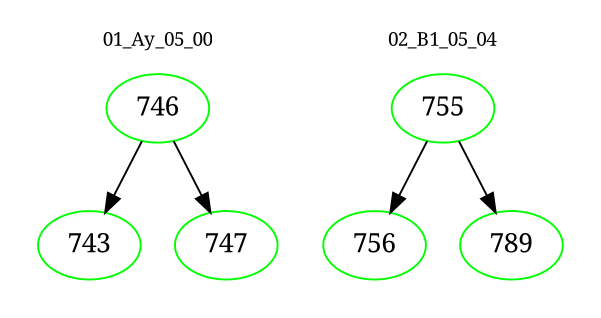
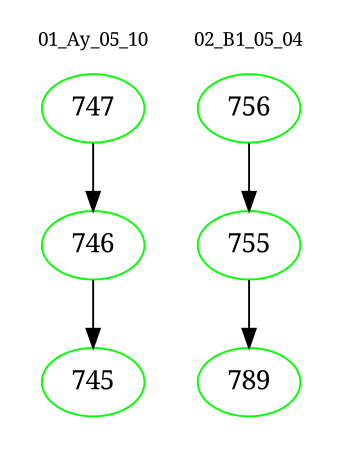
(158, 41) -> (93, 41)
(188, 168) -> (93, 168)
(413, 168) -> (249, 168)
(89, 245) -> (93, 382)
